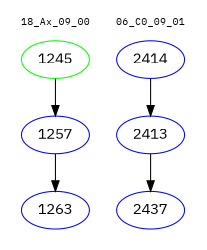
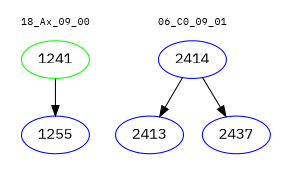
(55, 60) -> (55, 60)
(55, 135) -> (55, 135)
(151, 167) -> (212, 93)
(55, 210) -> none
